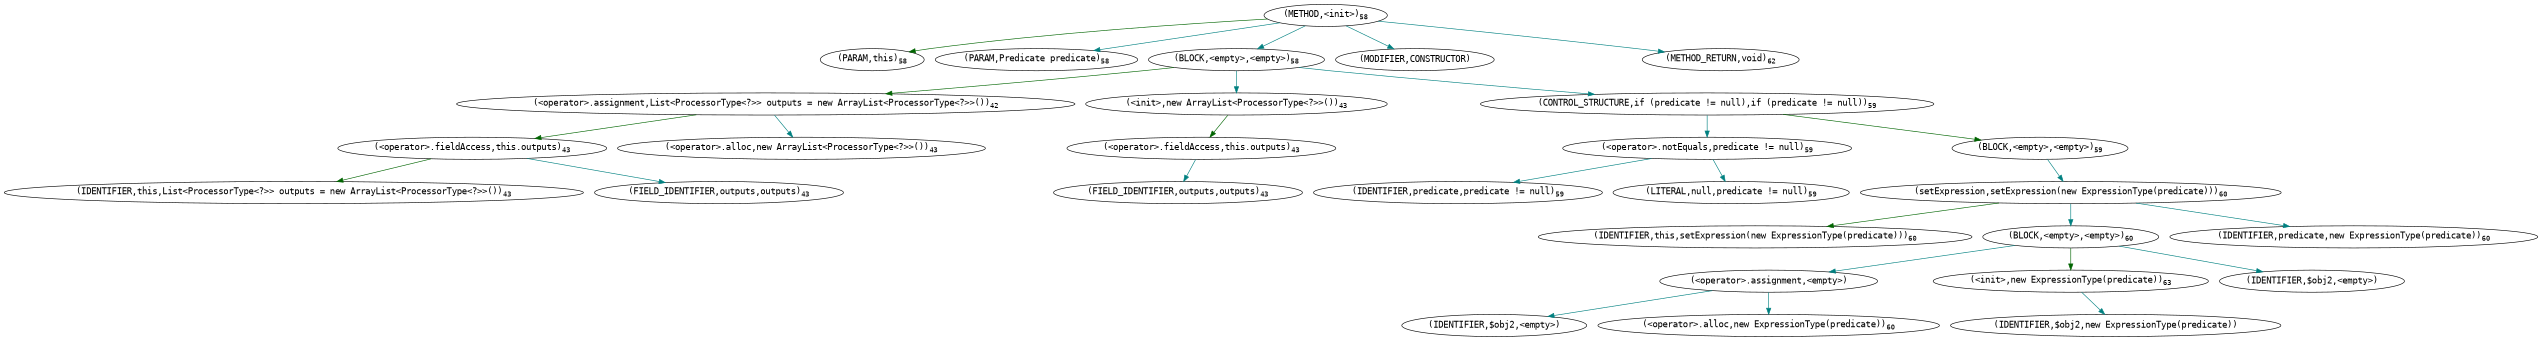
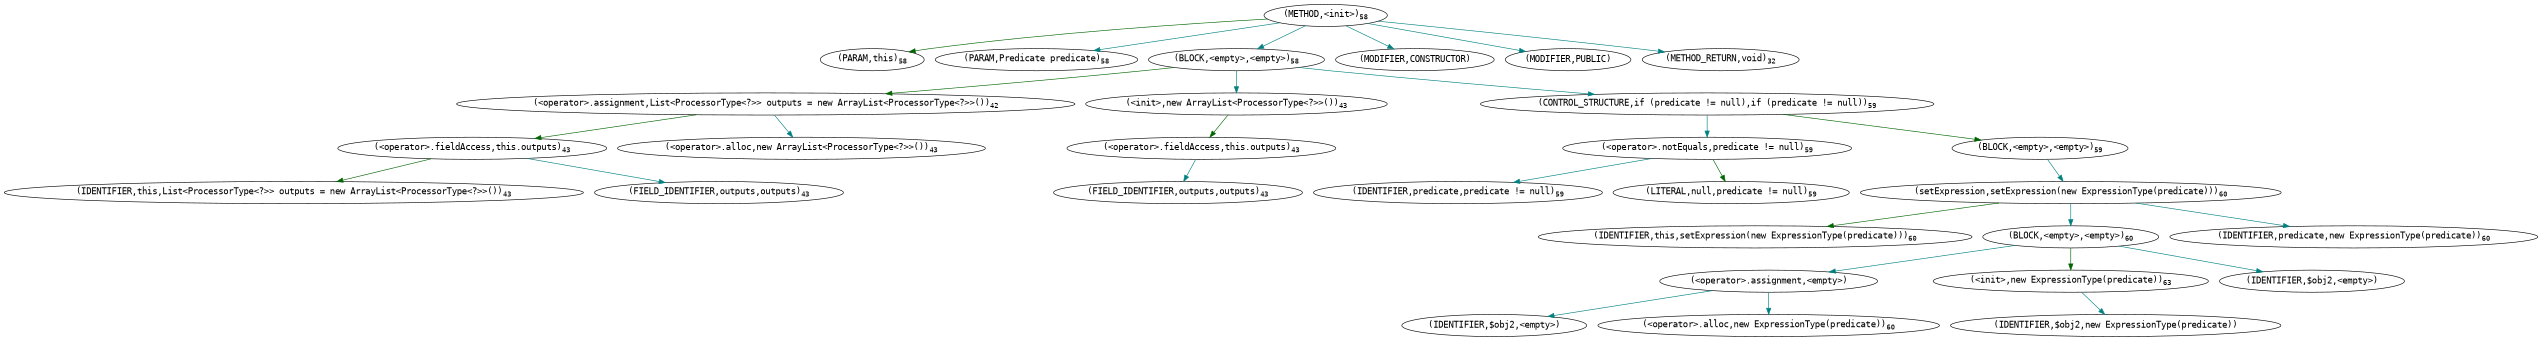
(1772, 59) -> (1772, 59)
none -> (1568, 60)
(1718, 168) -> (1718, 168)
